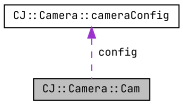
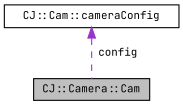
(92, 16) -> (92, 16)
